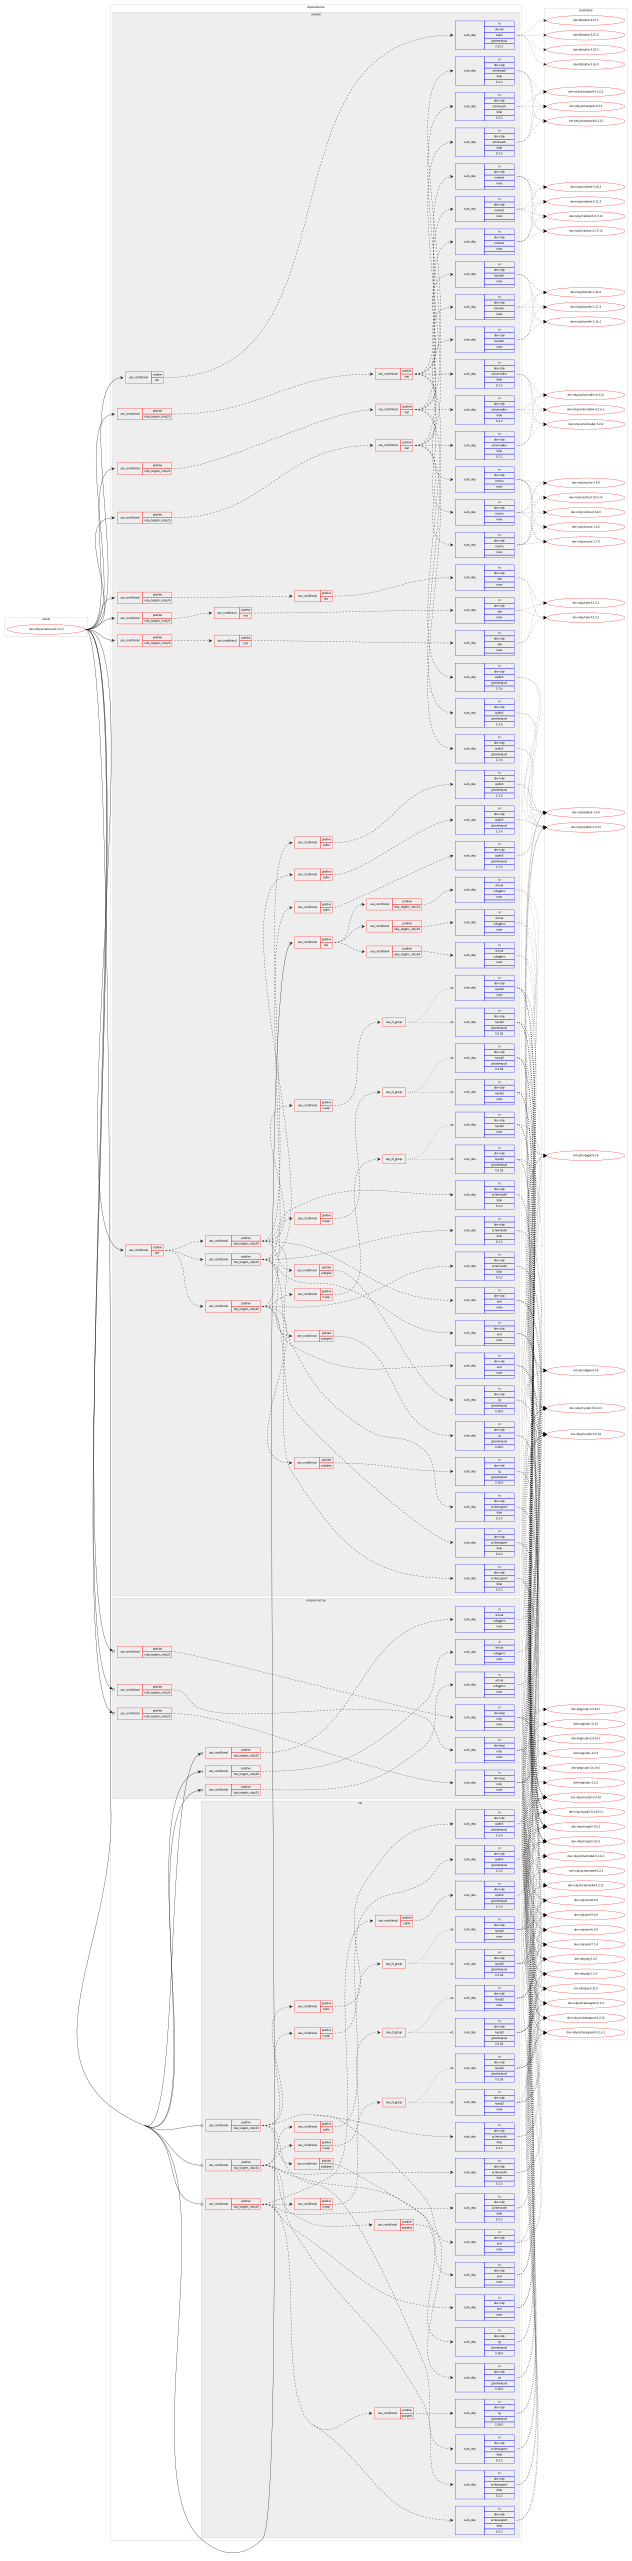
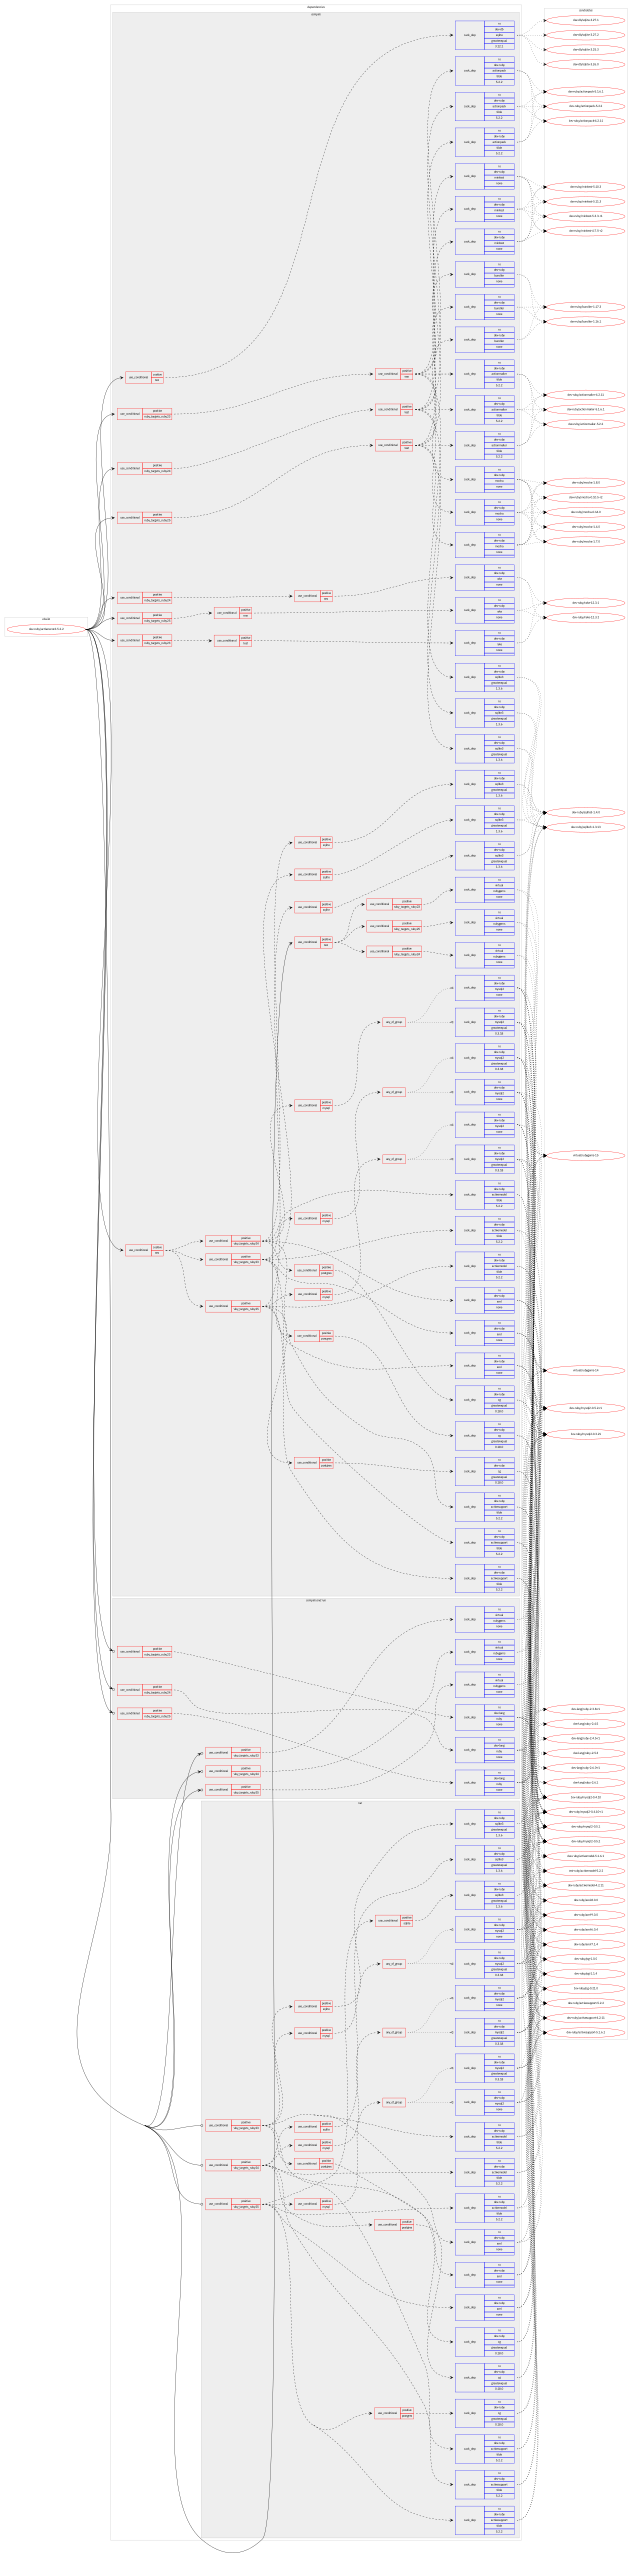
(586, 292) -> none
